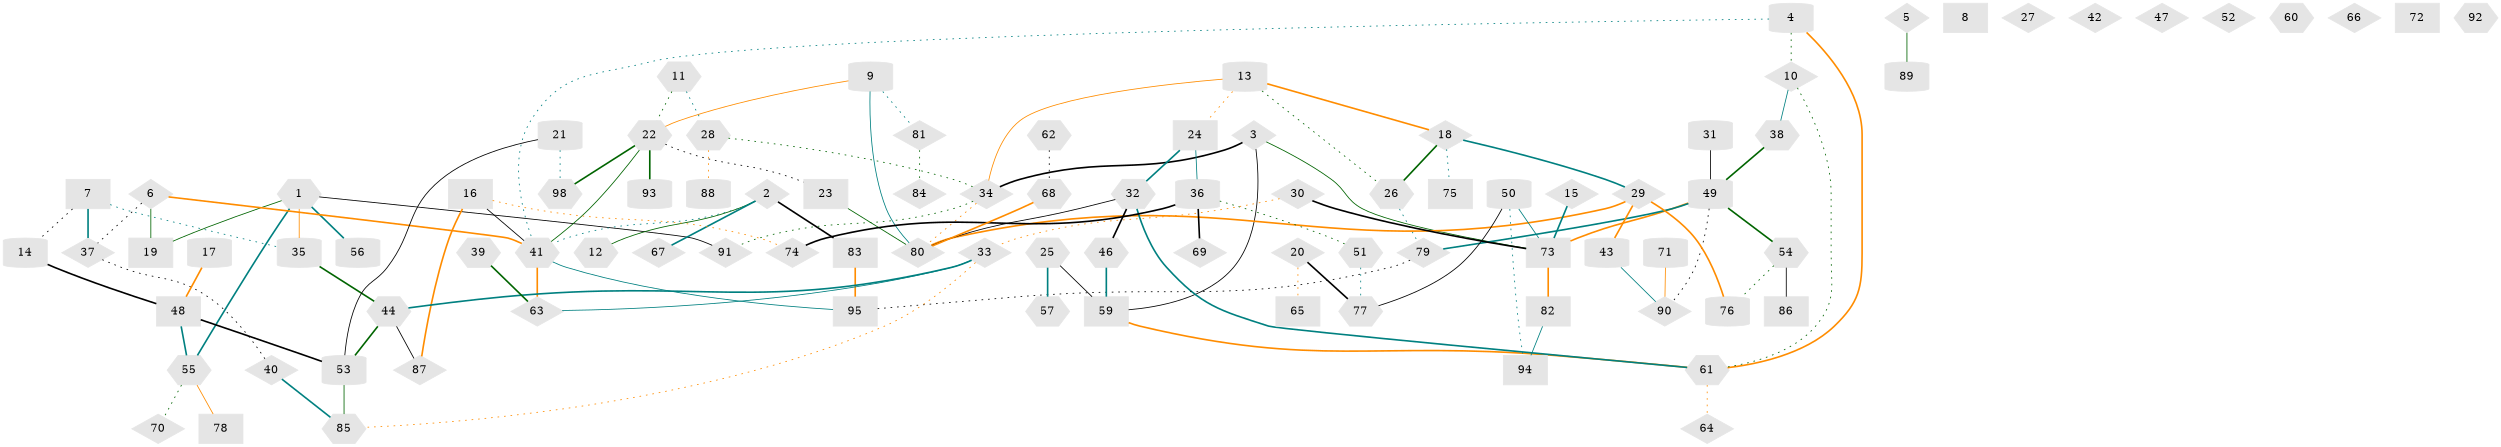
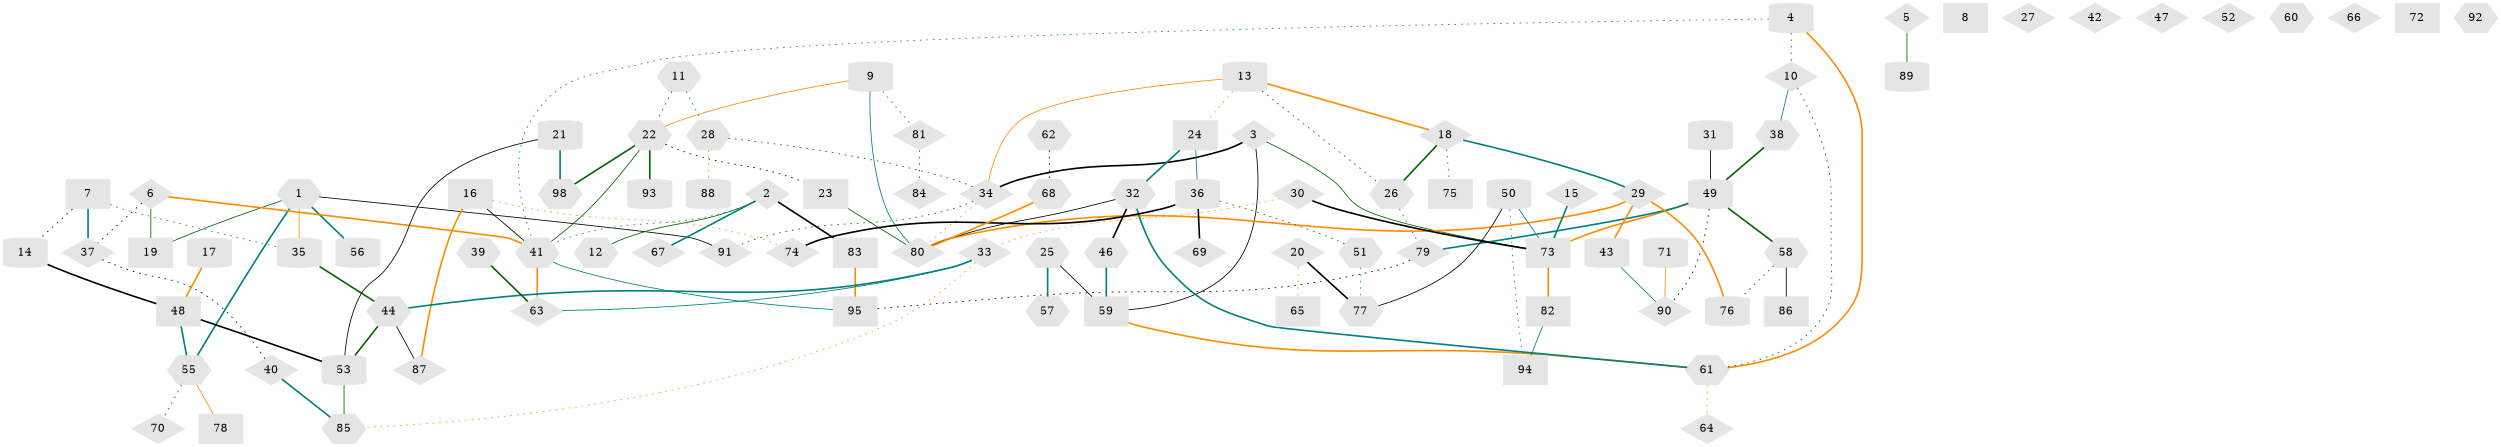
(560, 165) -> (560, 165)
(1786, 253) -> (1786, 253)
